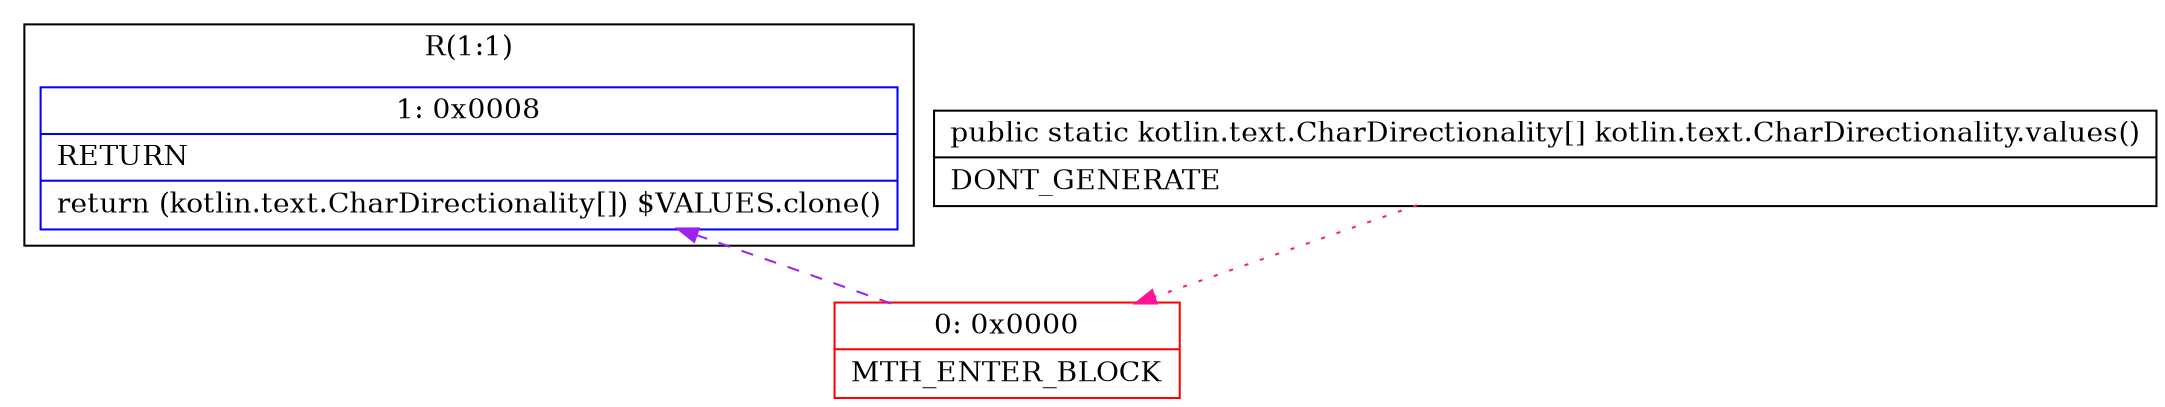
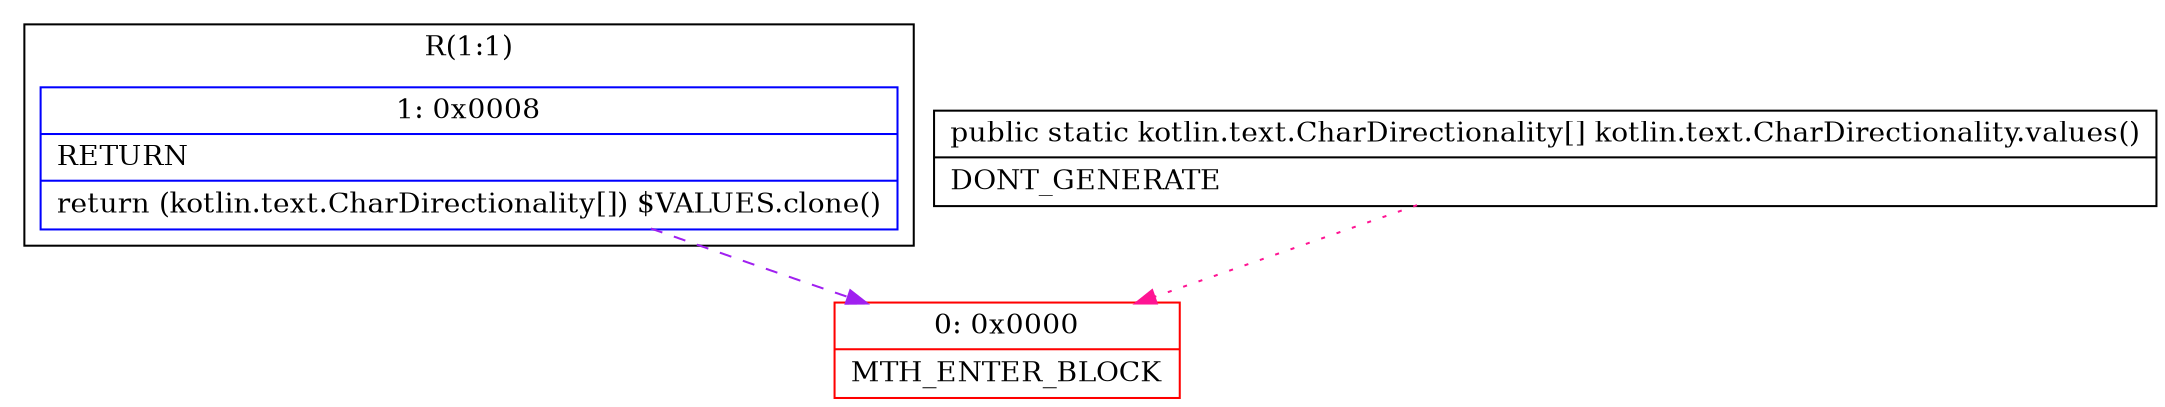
(794, 269) -> (749, 263)
